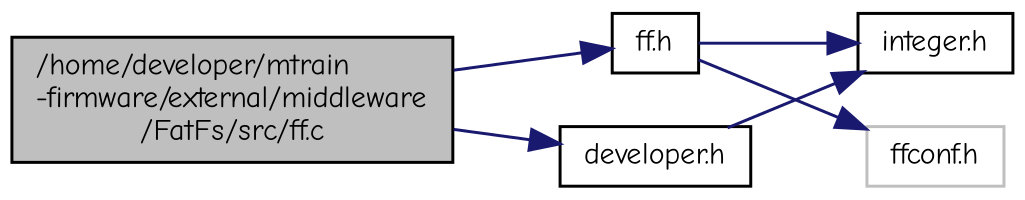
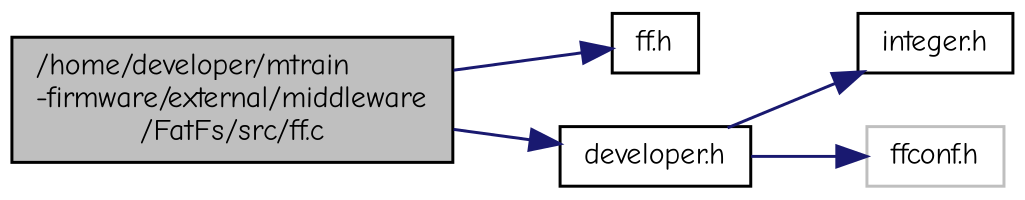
(763, 43) -> none
(768, 89) -> (794, 156)
